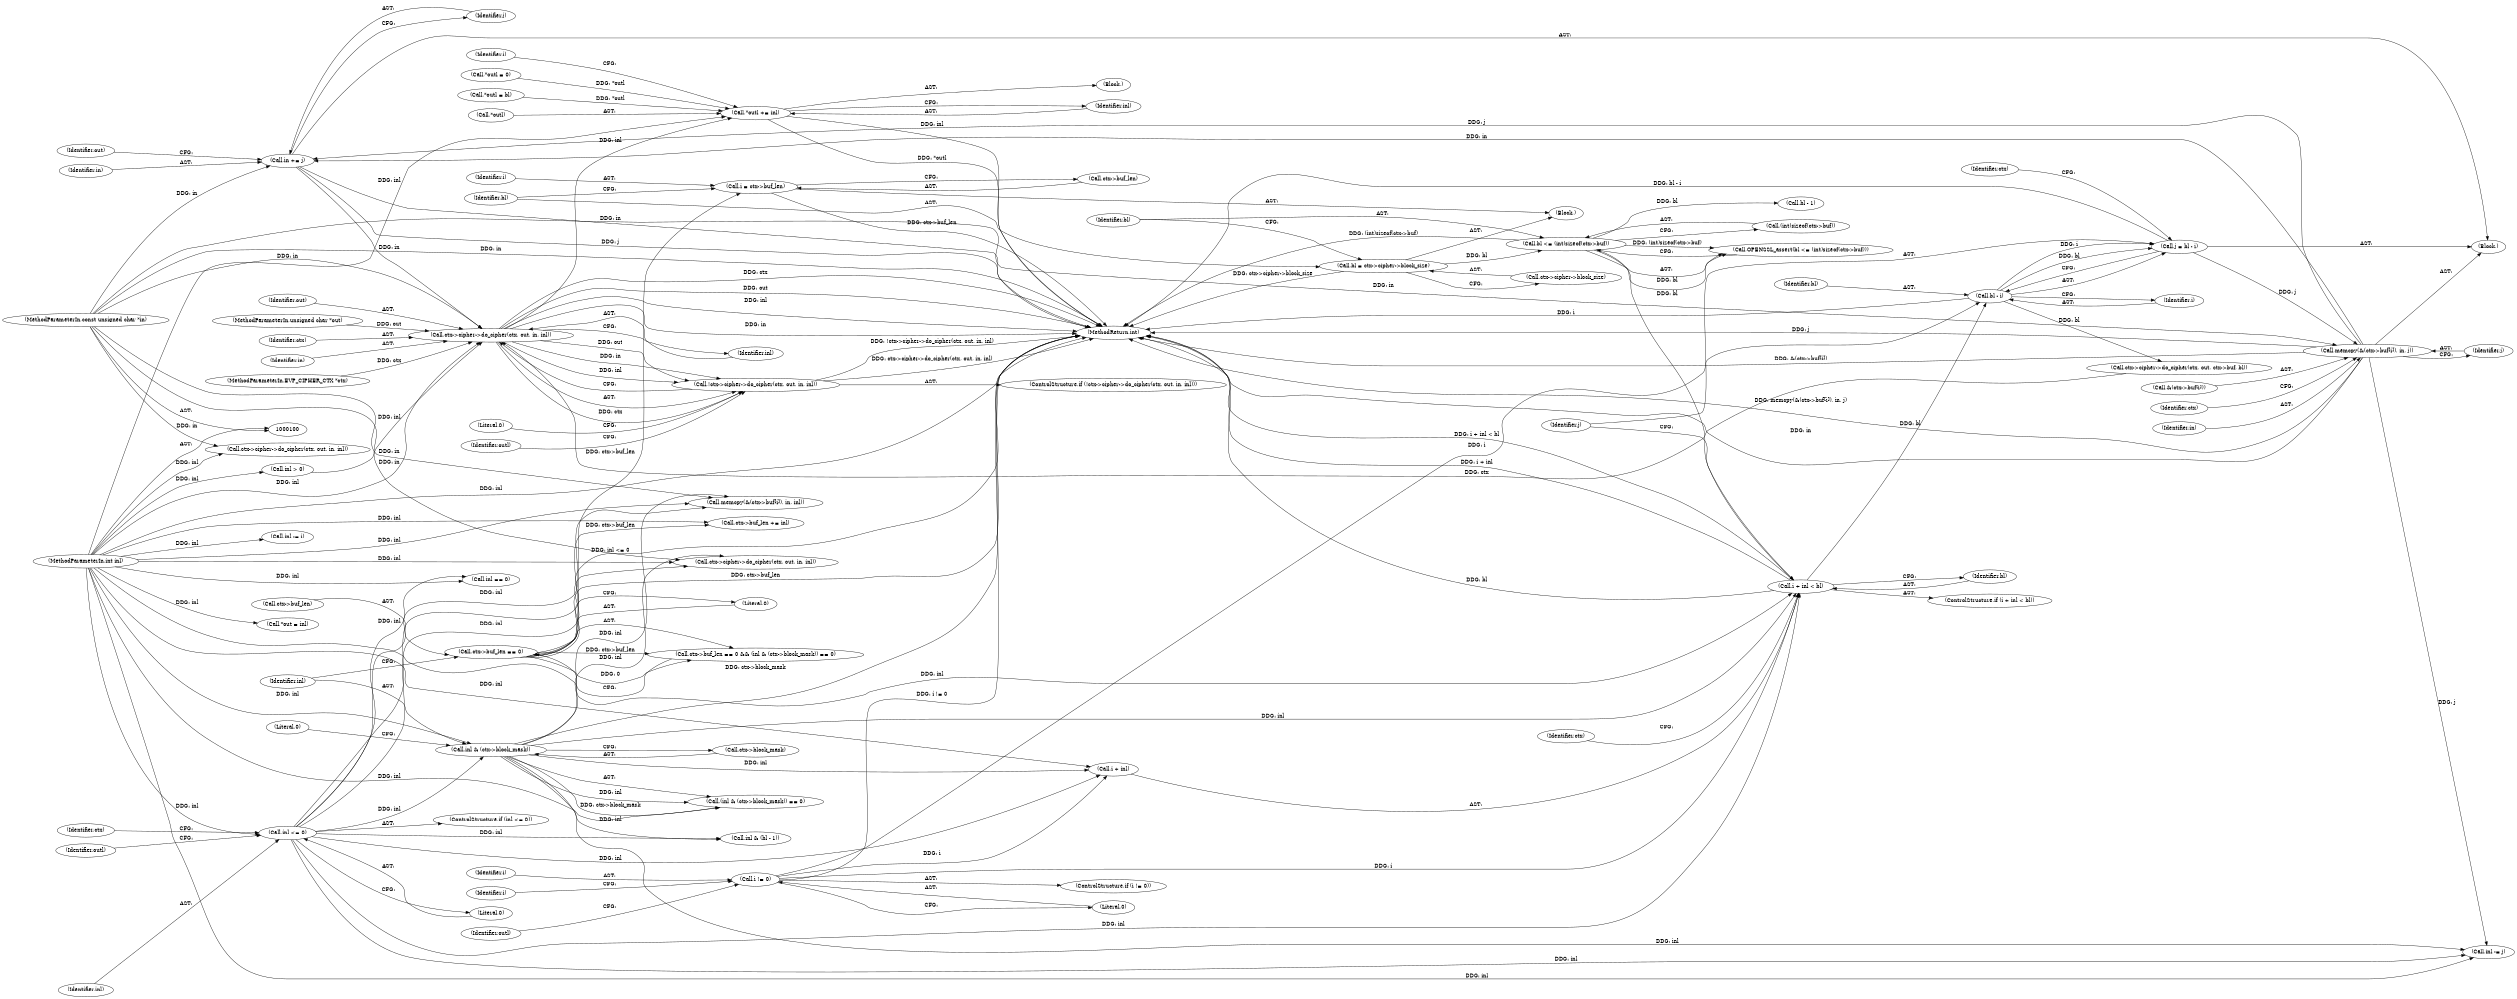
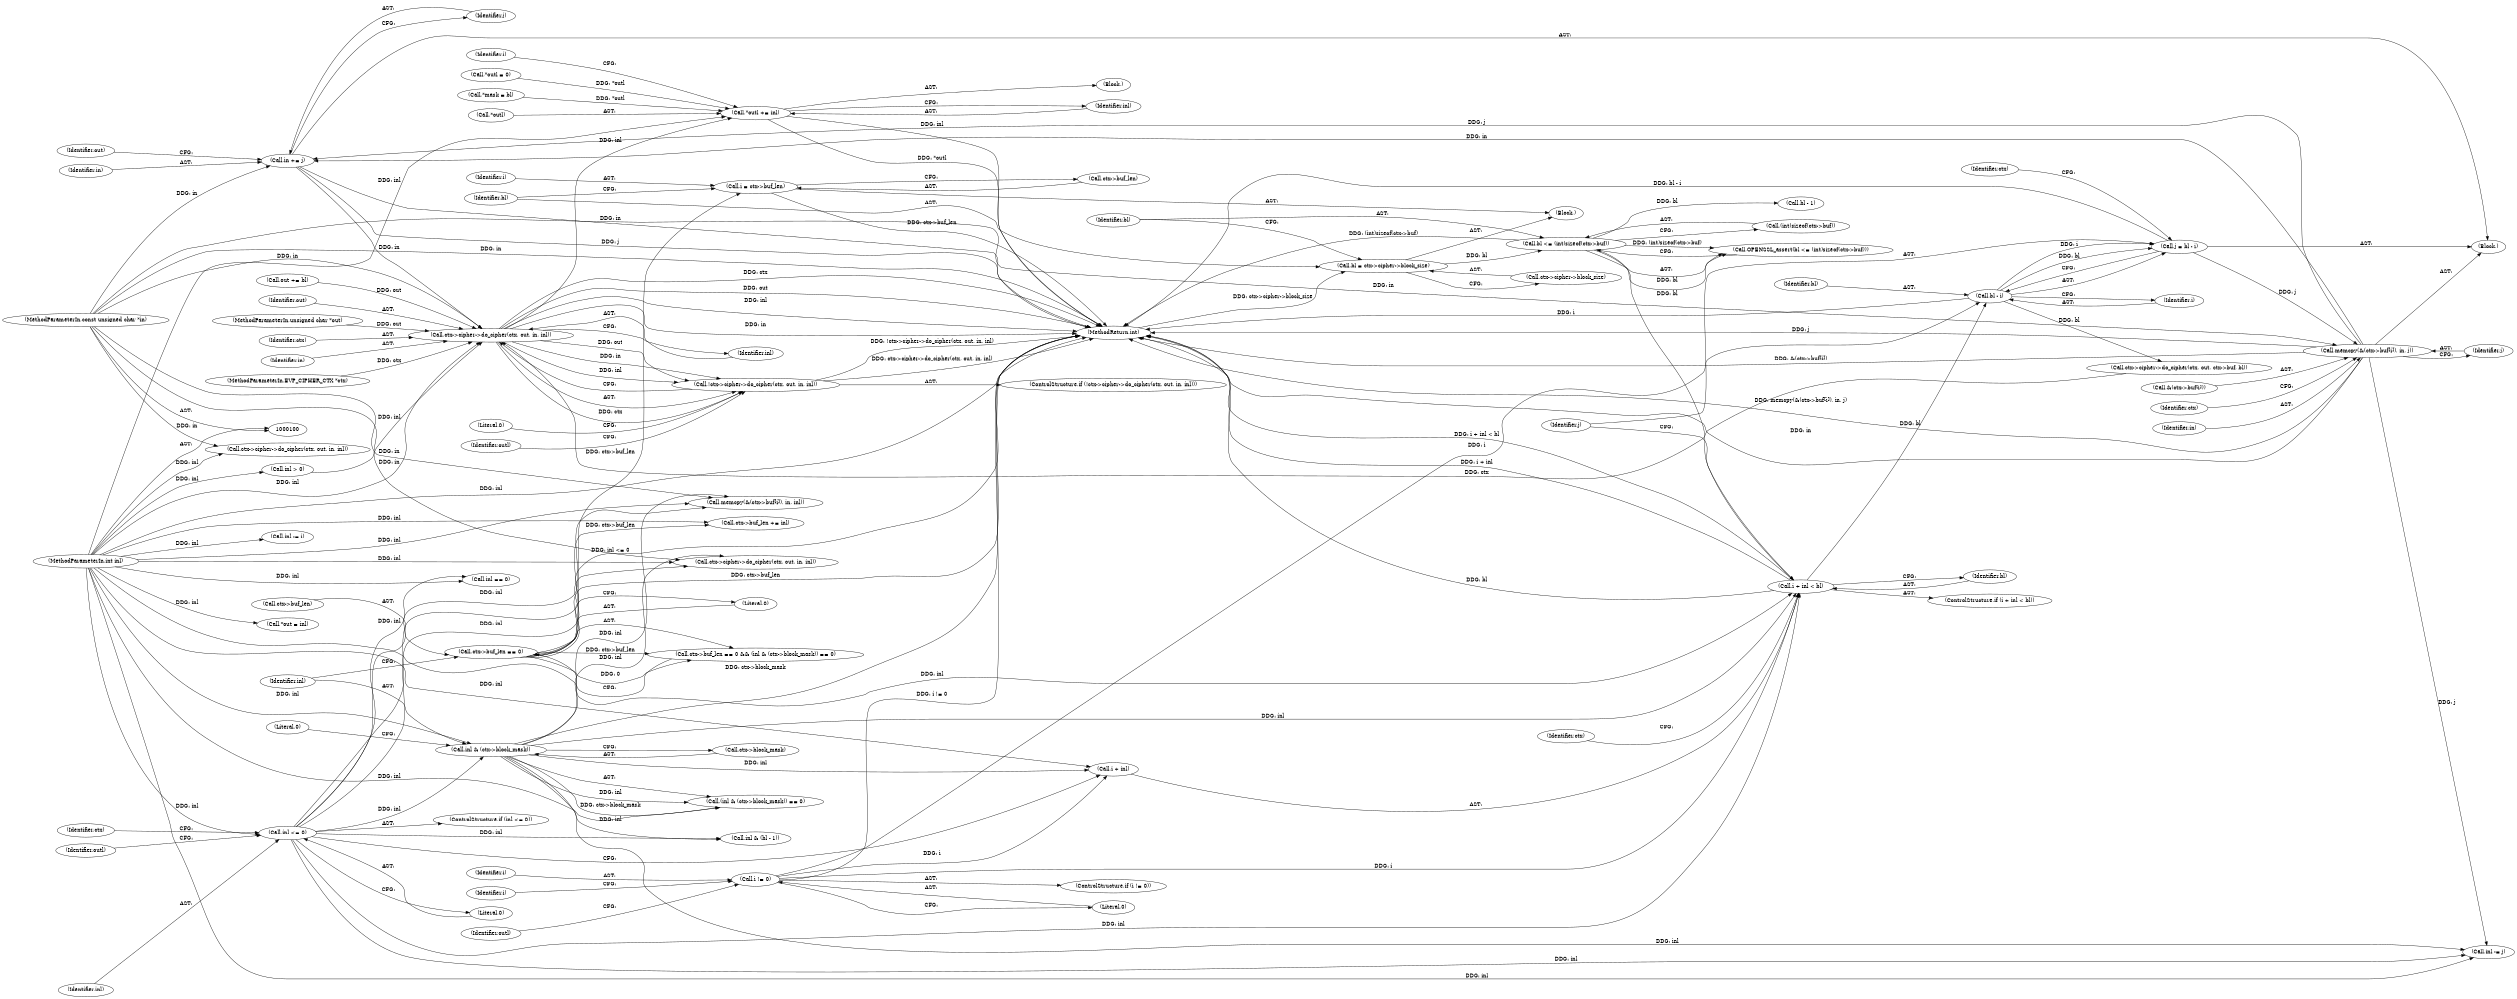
(491, 95) -> (491, 95)
none -> (288, 281)
(1237, 292) -> (1247, 309)
(611, 859) -> (611, 859)
